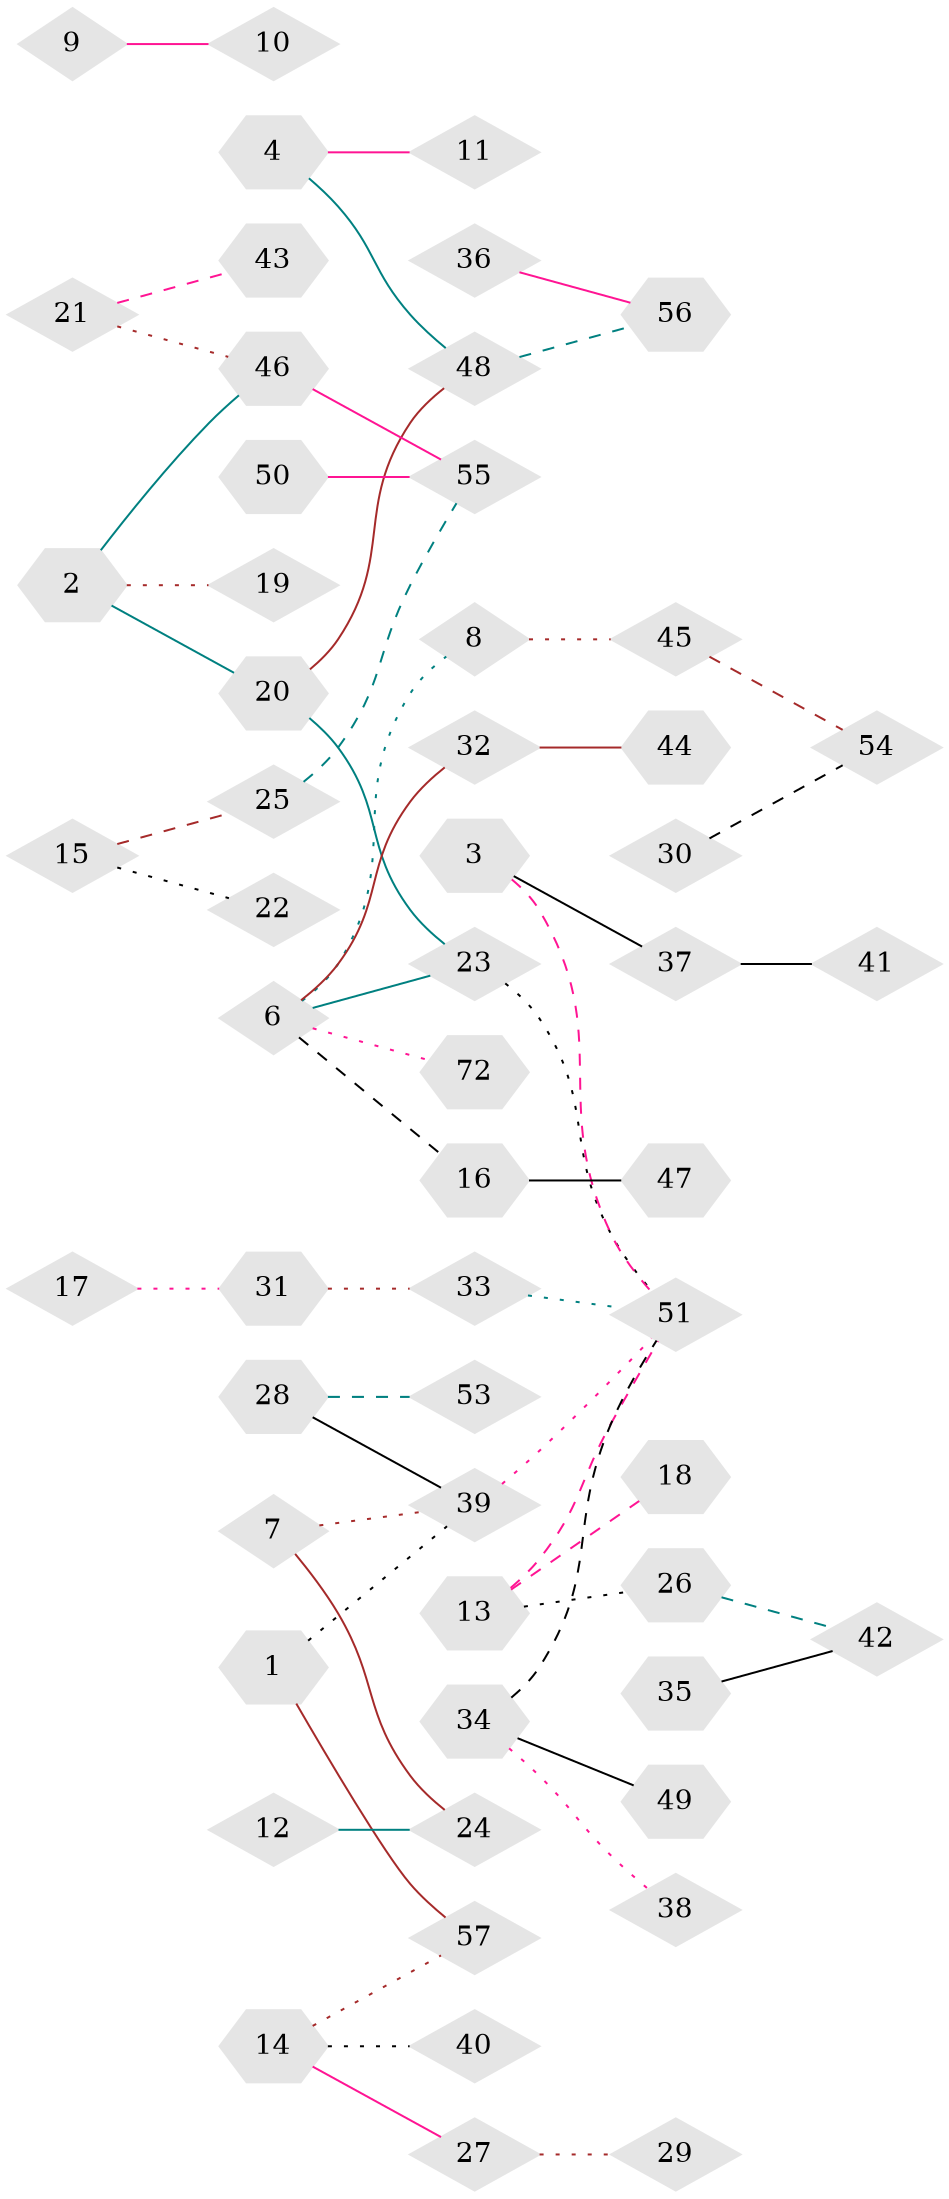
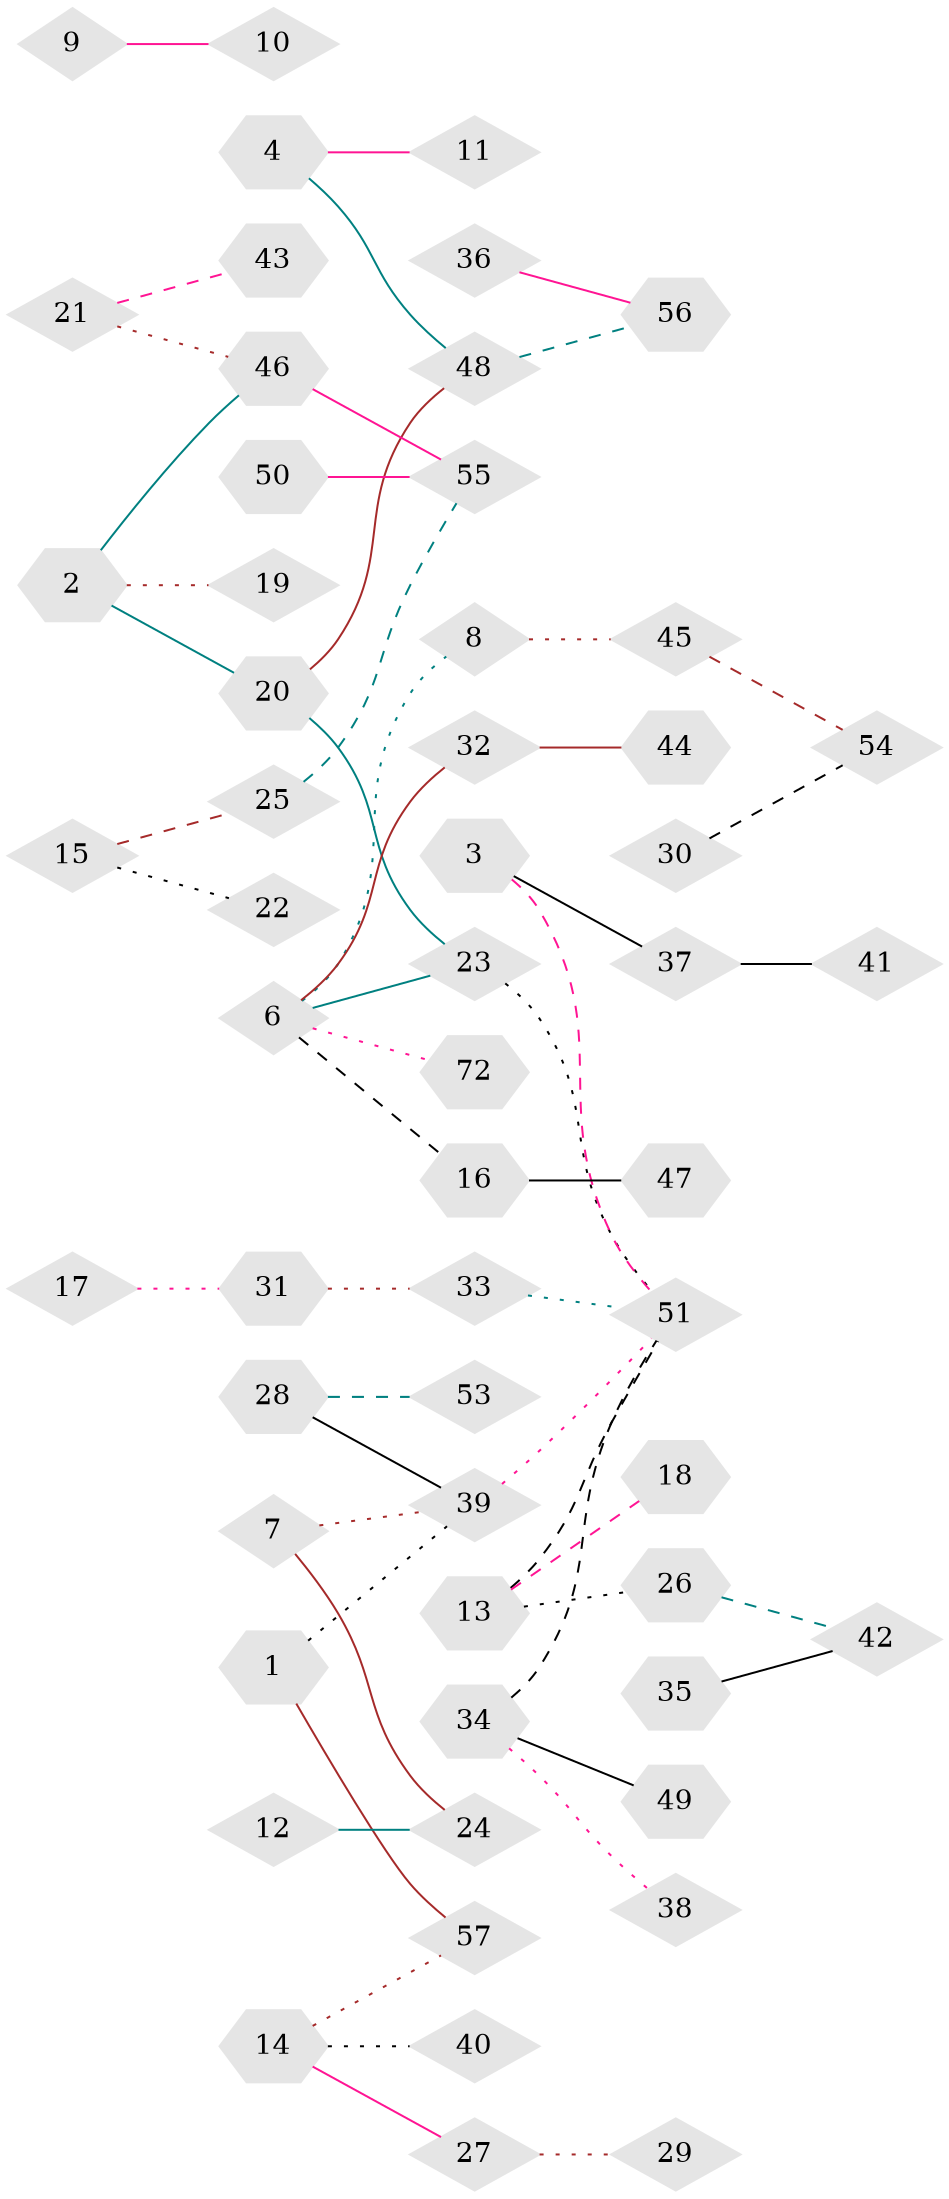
(575, 1502) -> (575, 1502)
